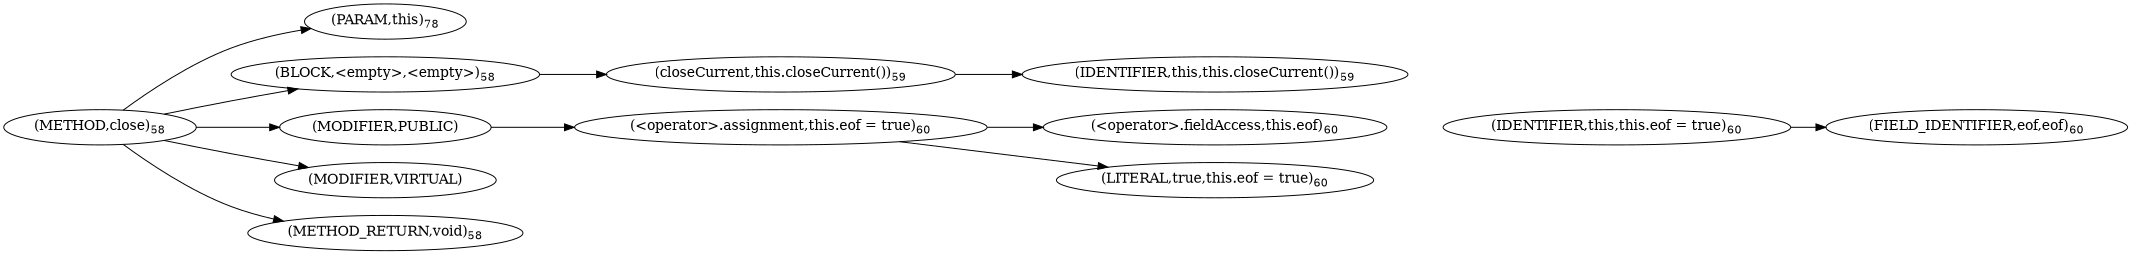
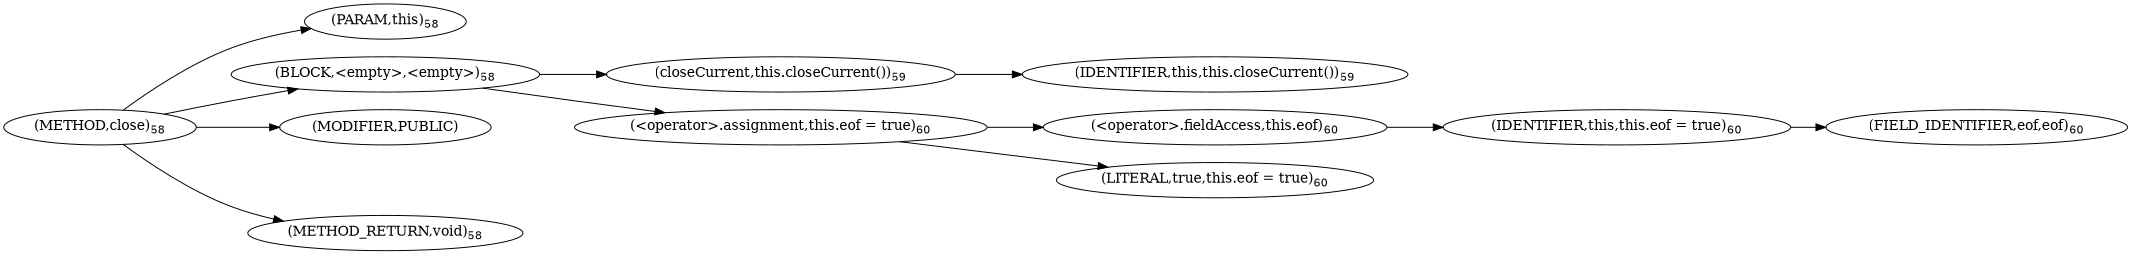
(432, 20) -> (432, 20)
(528, 127) -> (569, 100)
none -> (1410, 127)
(385, 180) -> none
